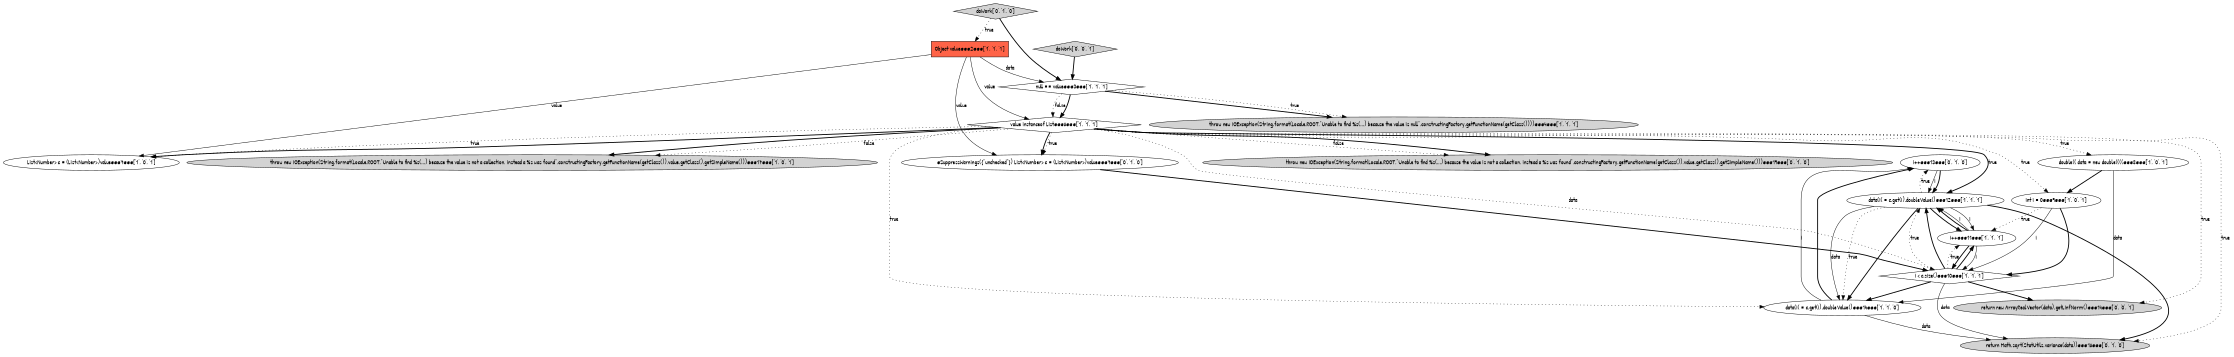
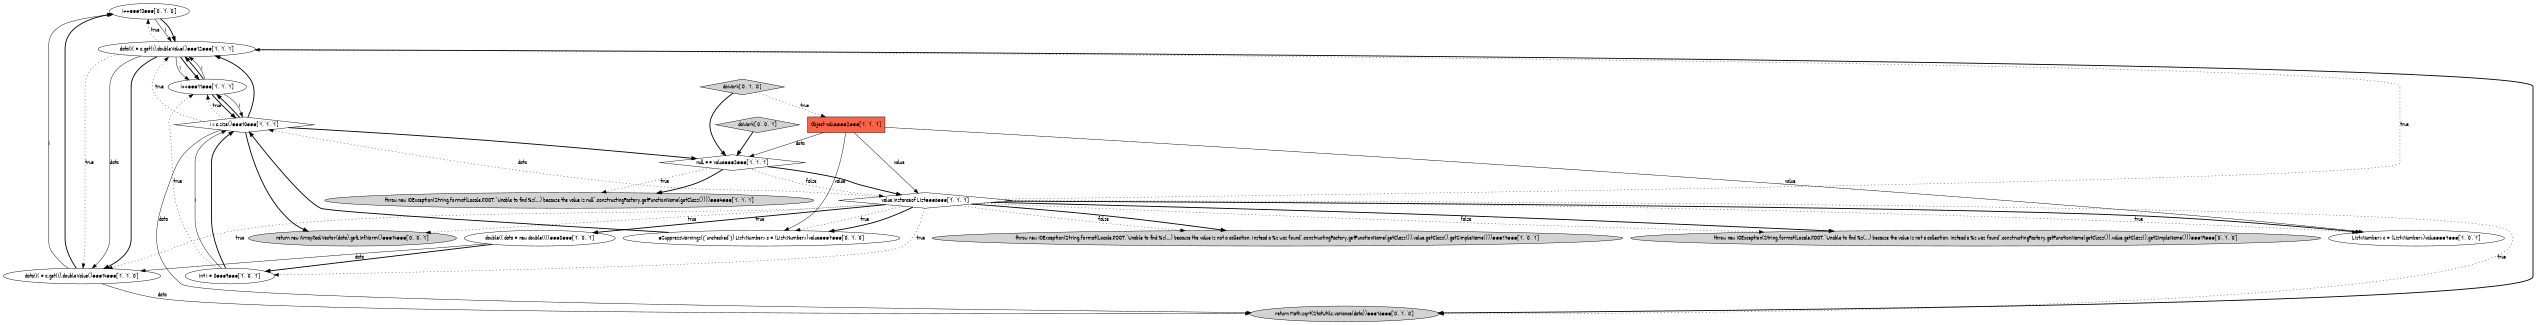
(1591, 133) -> (742, 218)
(1592, 138) -> (2070, 68)
(1901, 290) -> (490, 141)
